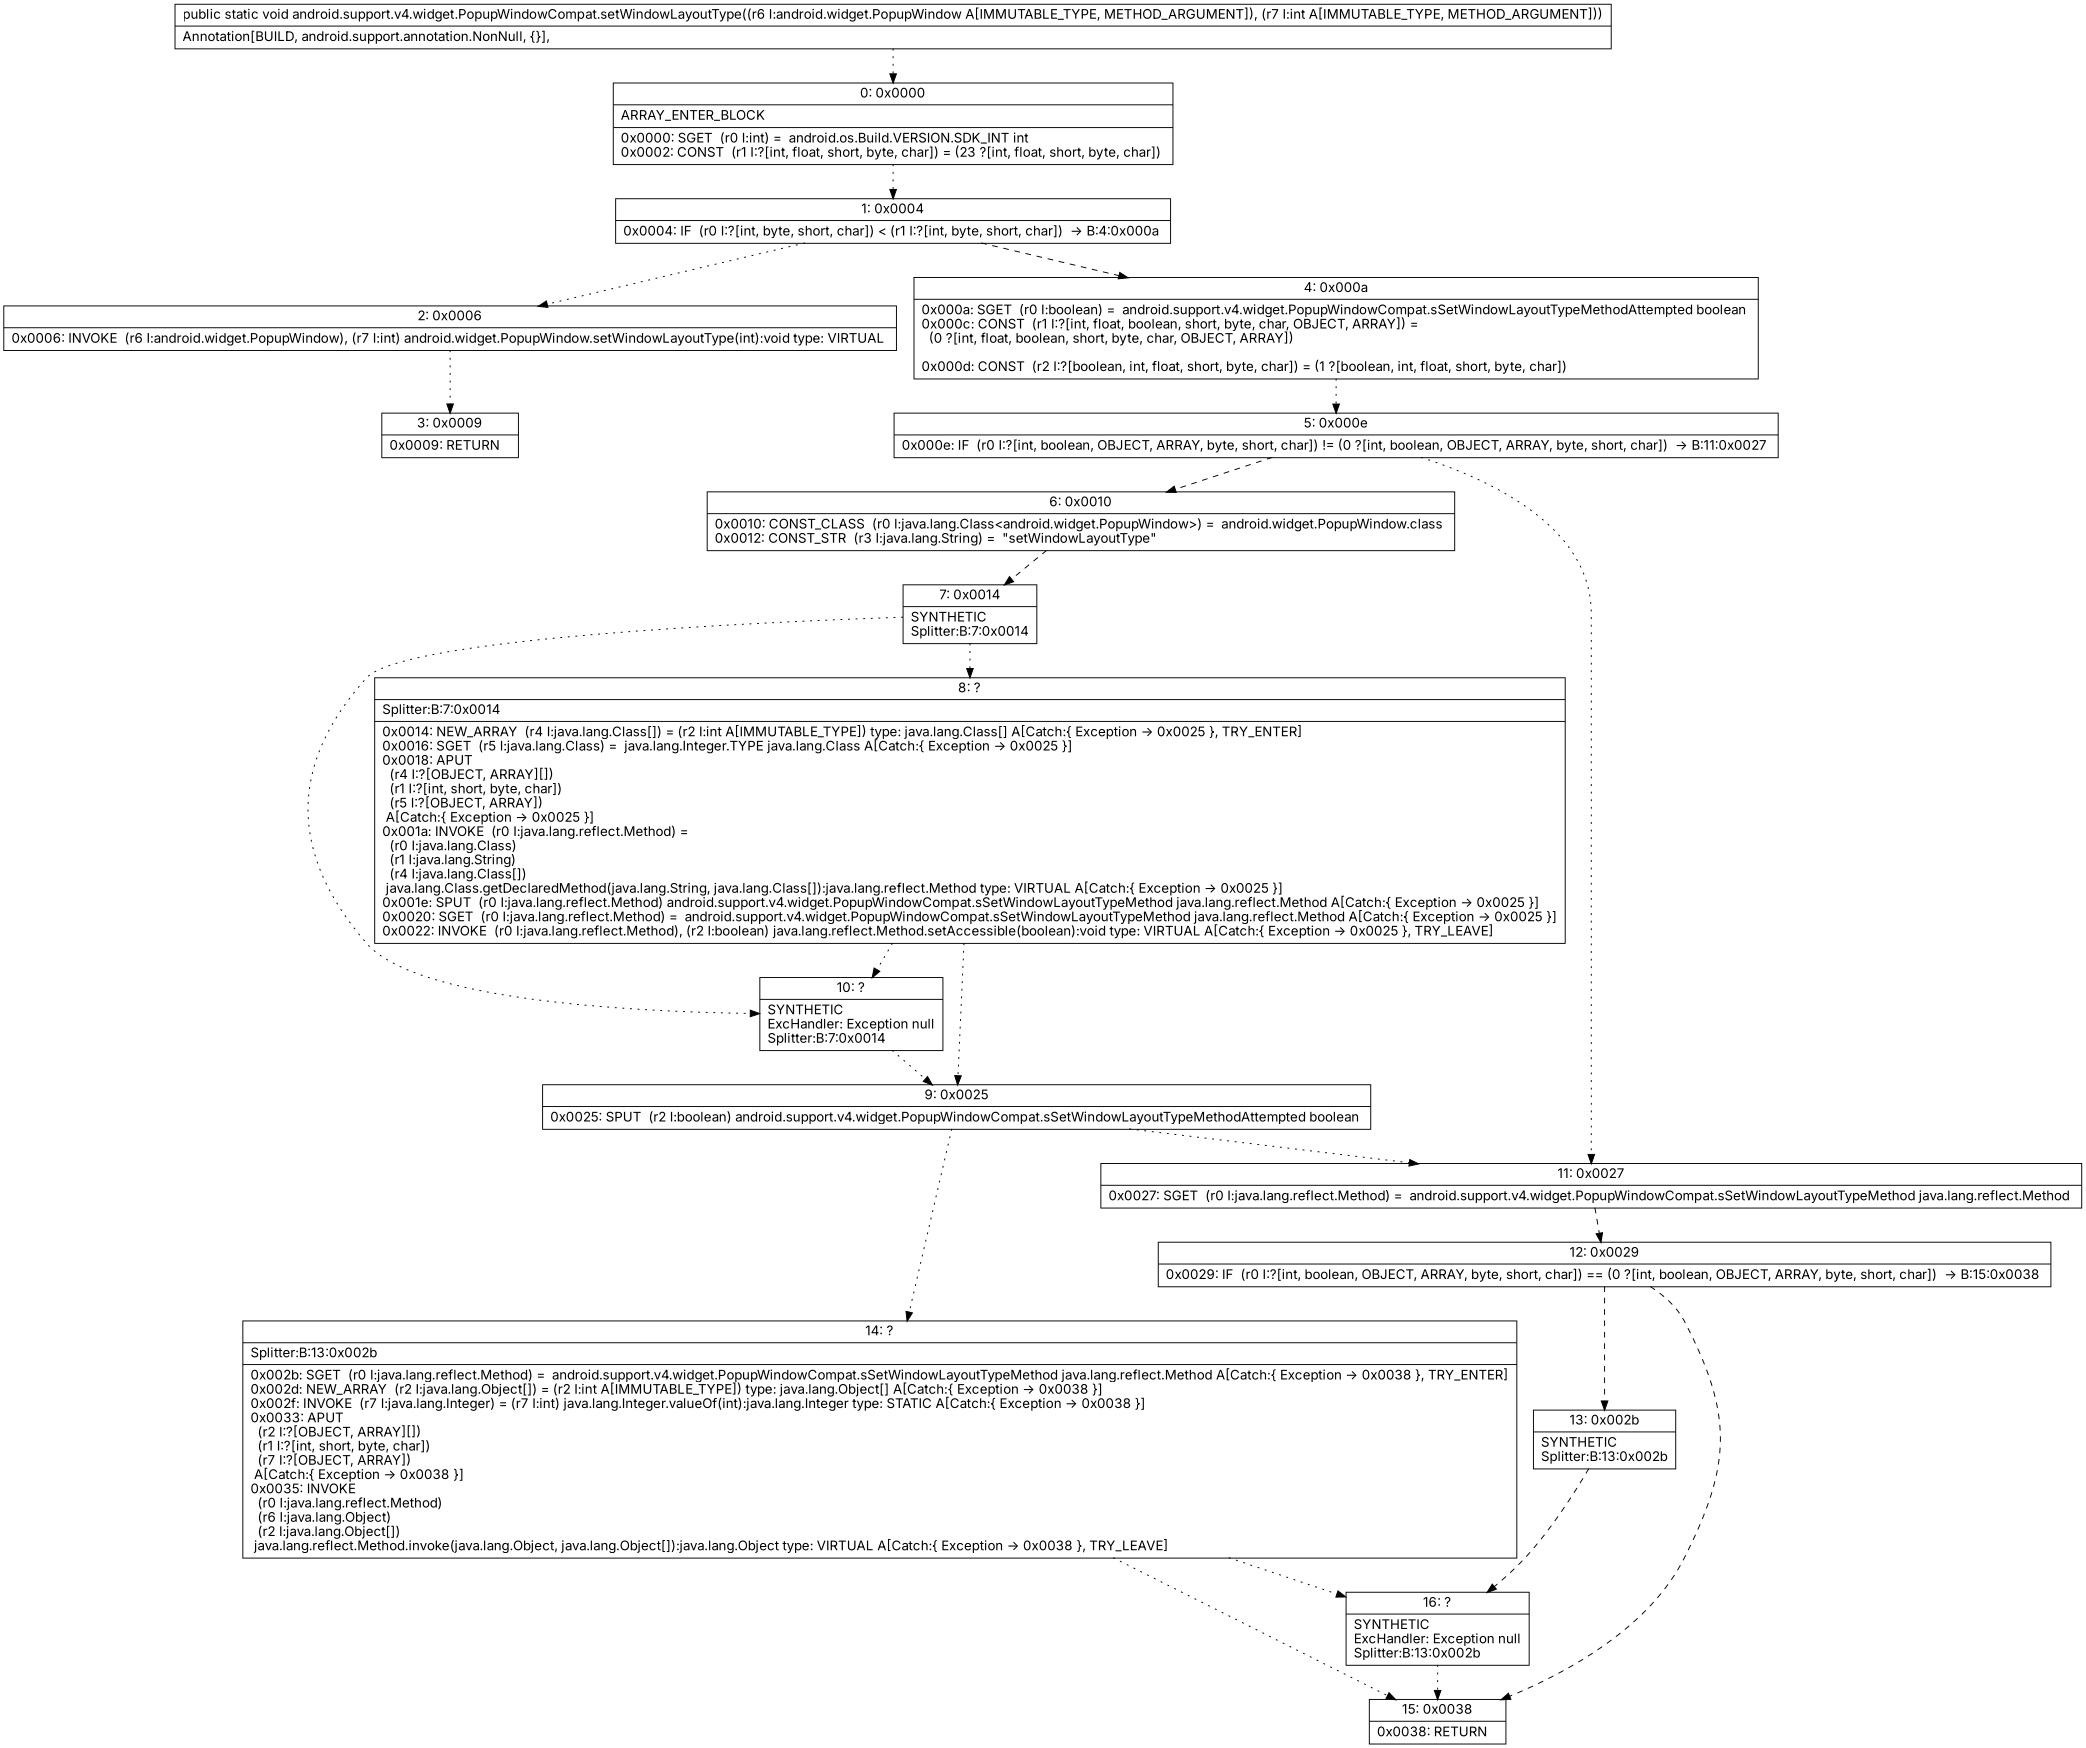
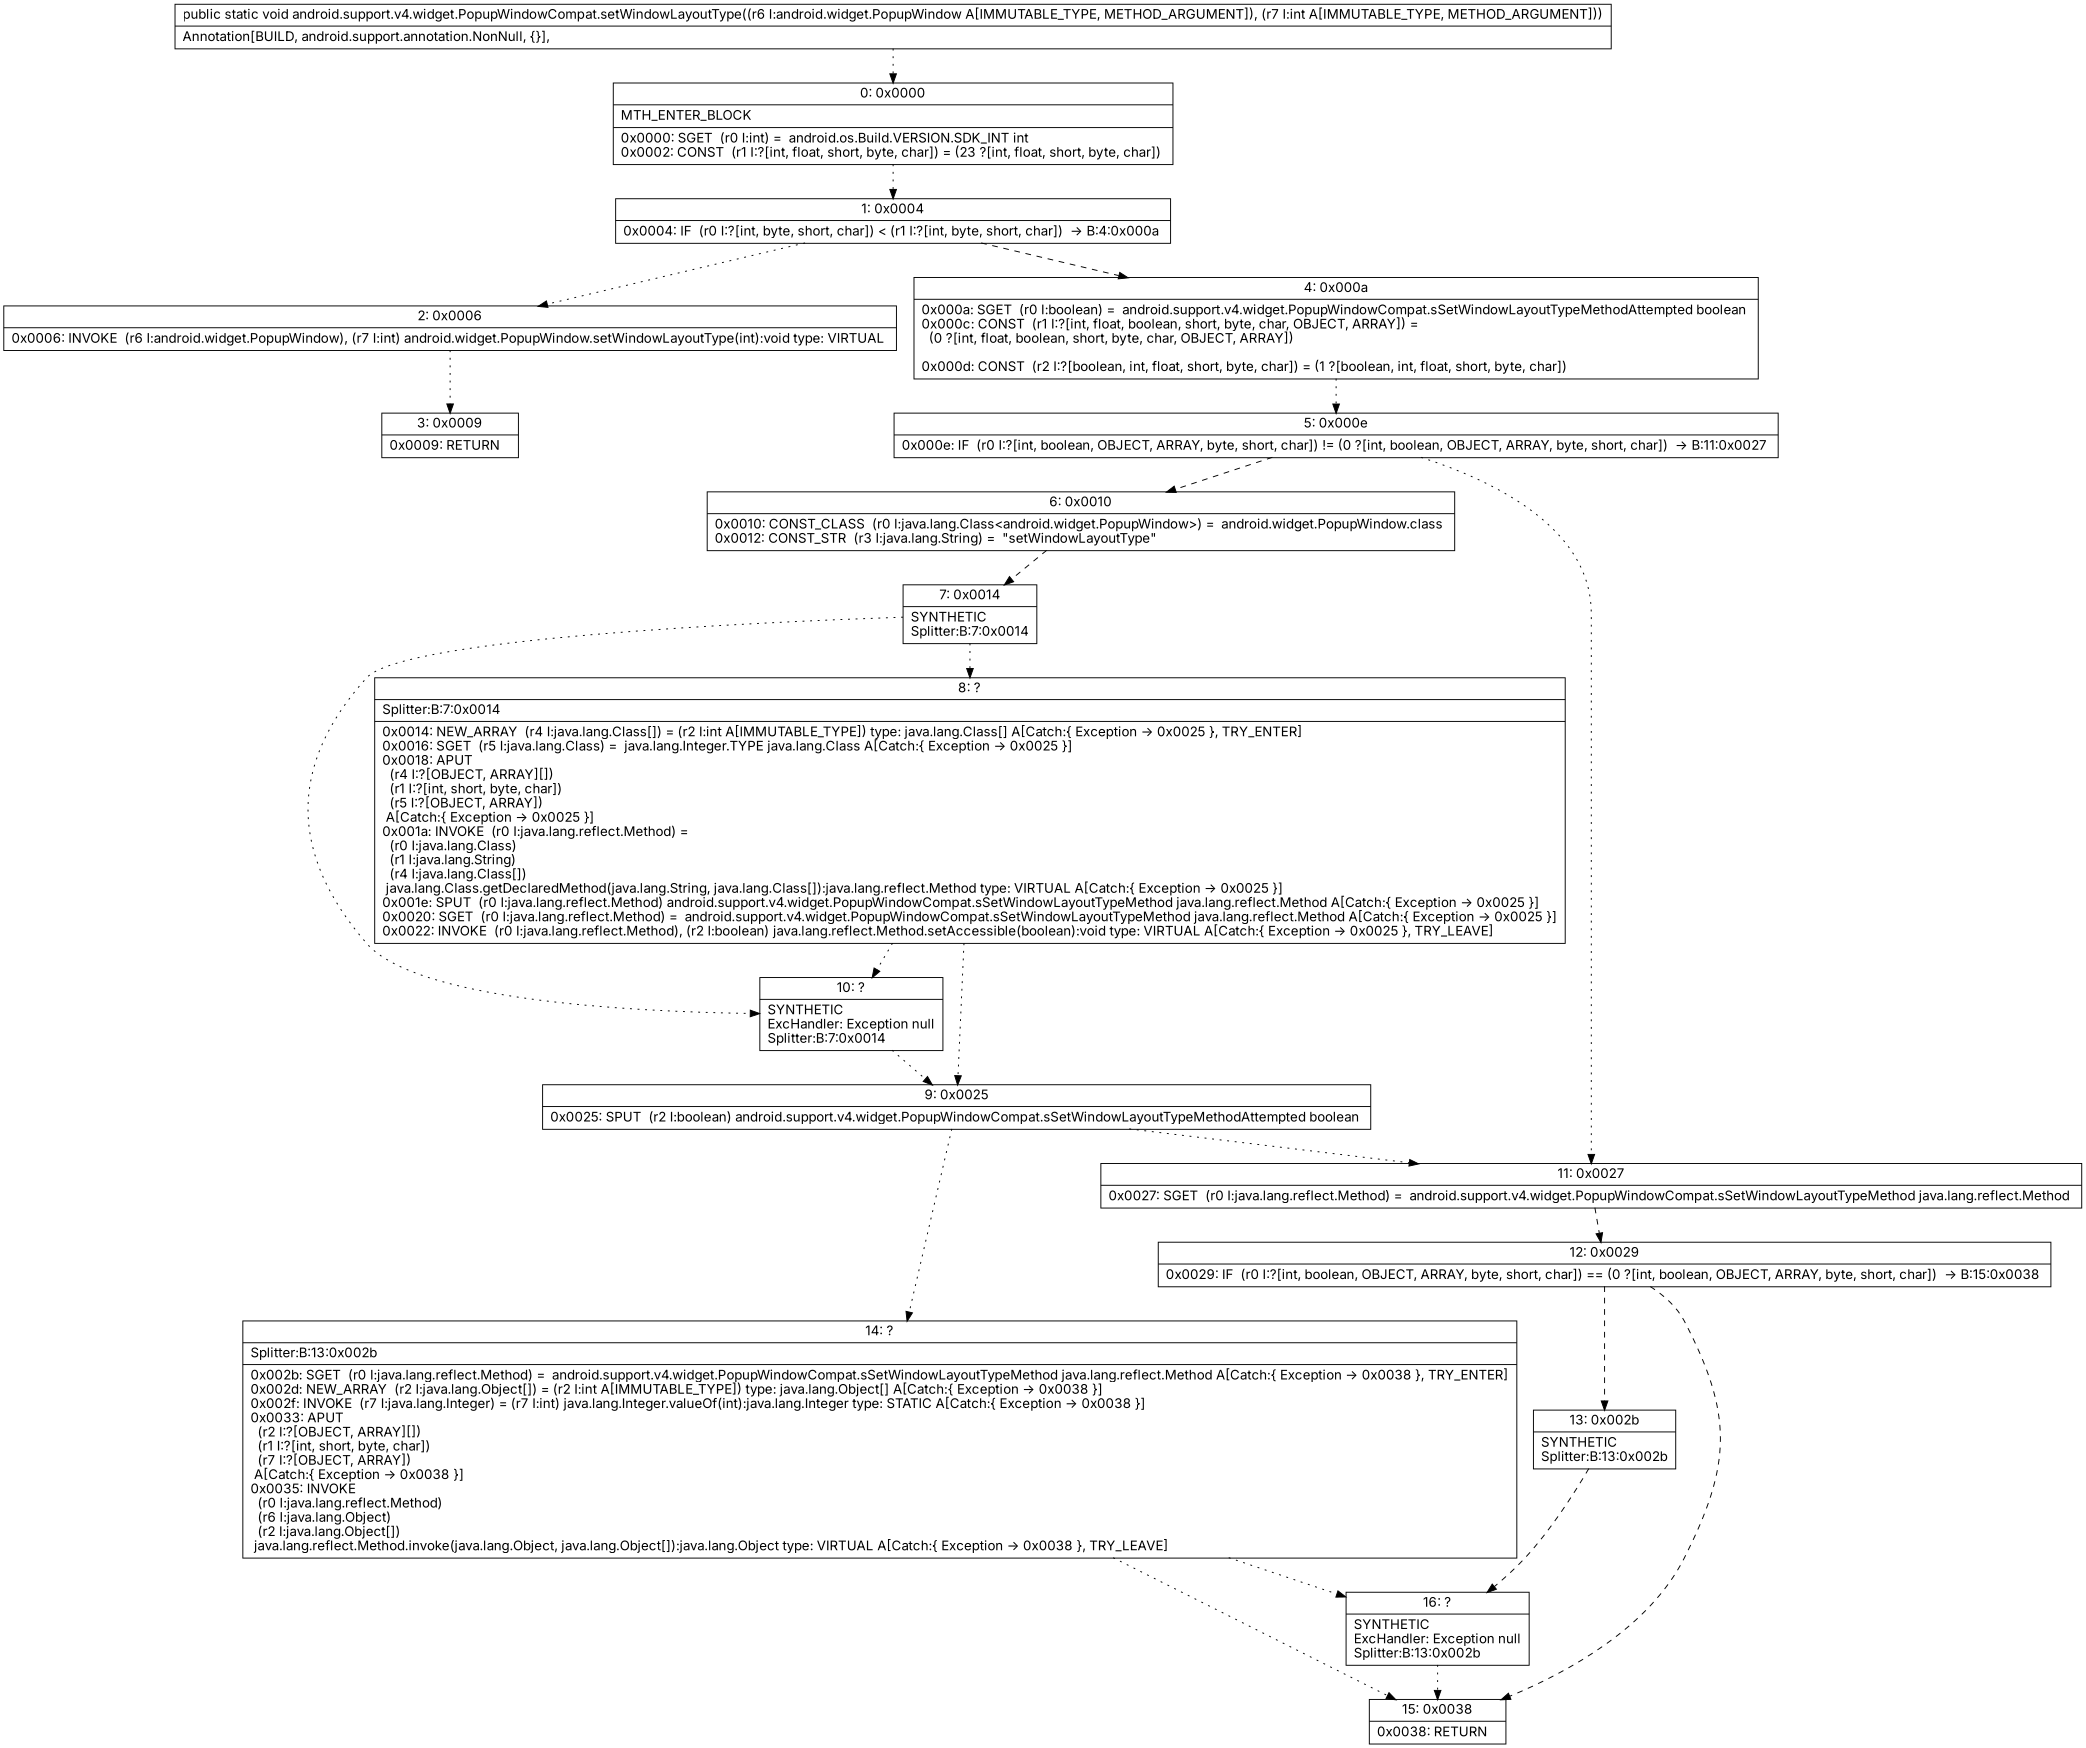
(693, 116) -> (687, 116)
